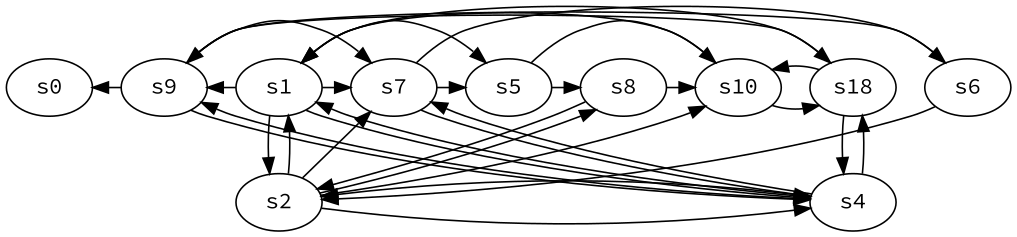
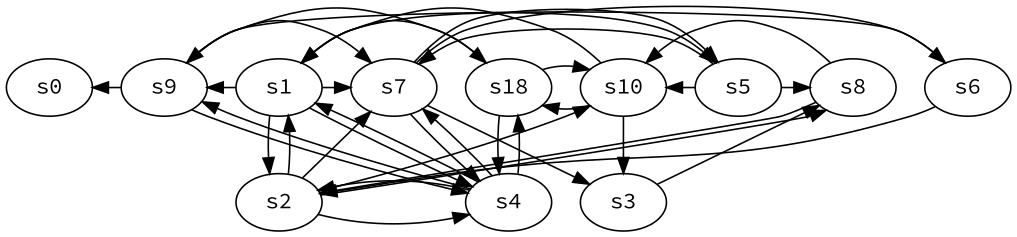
none -> (574, 29)
none -> (623, 202)
